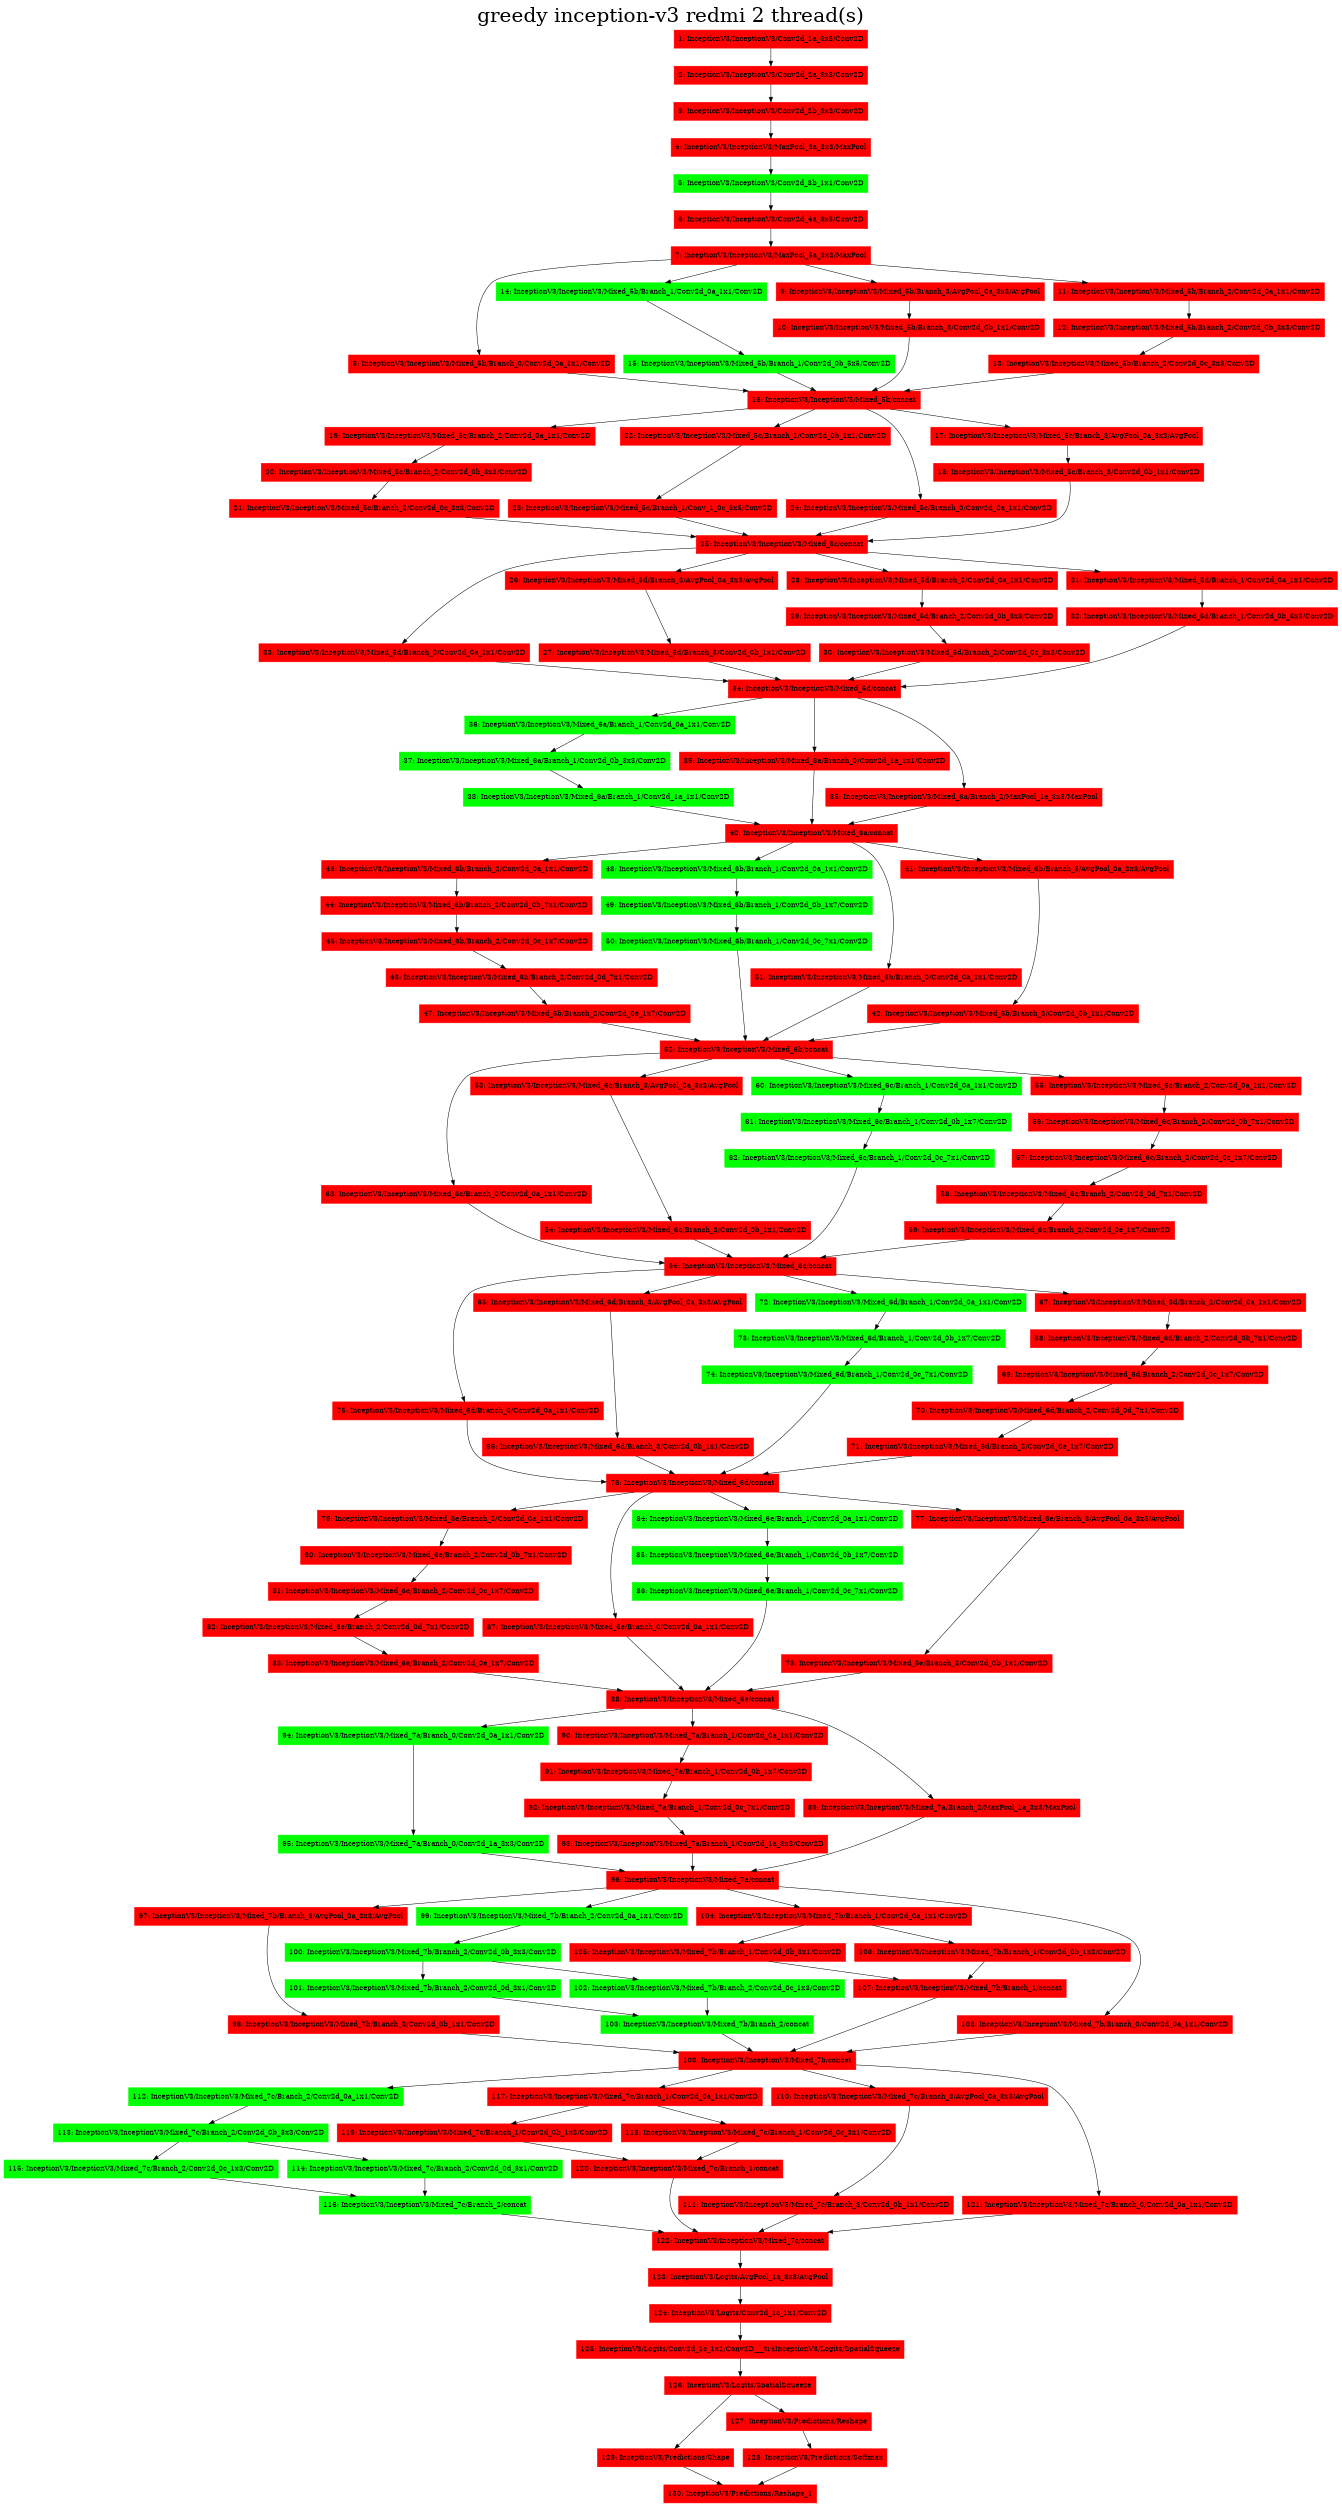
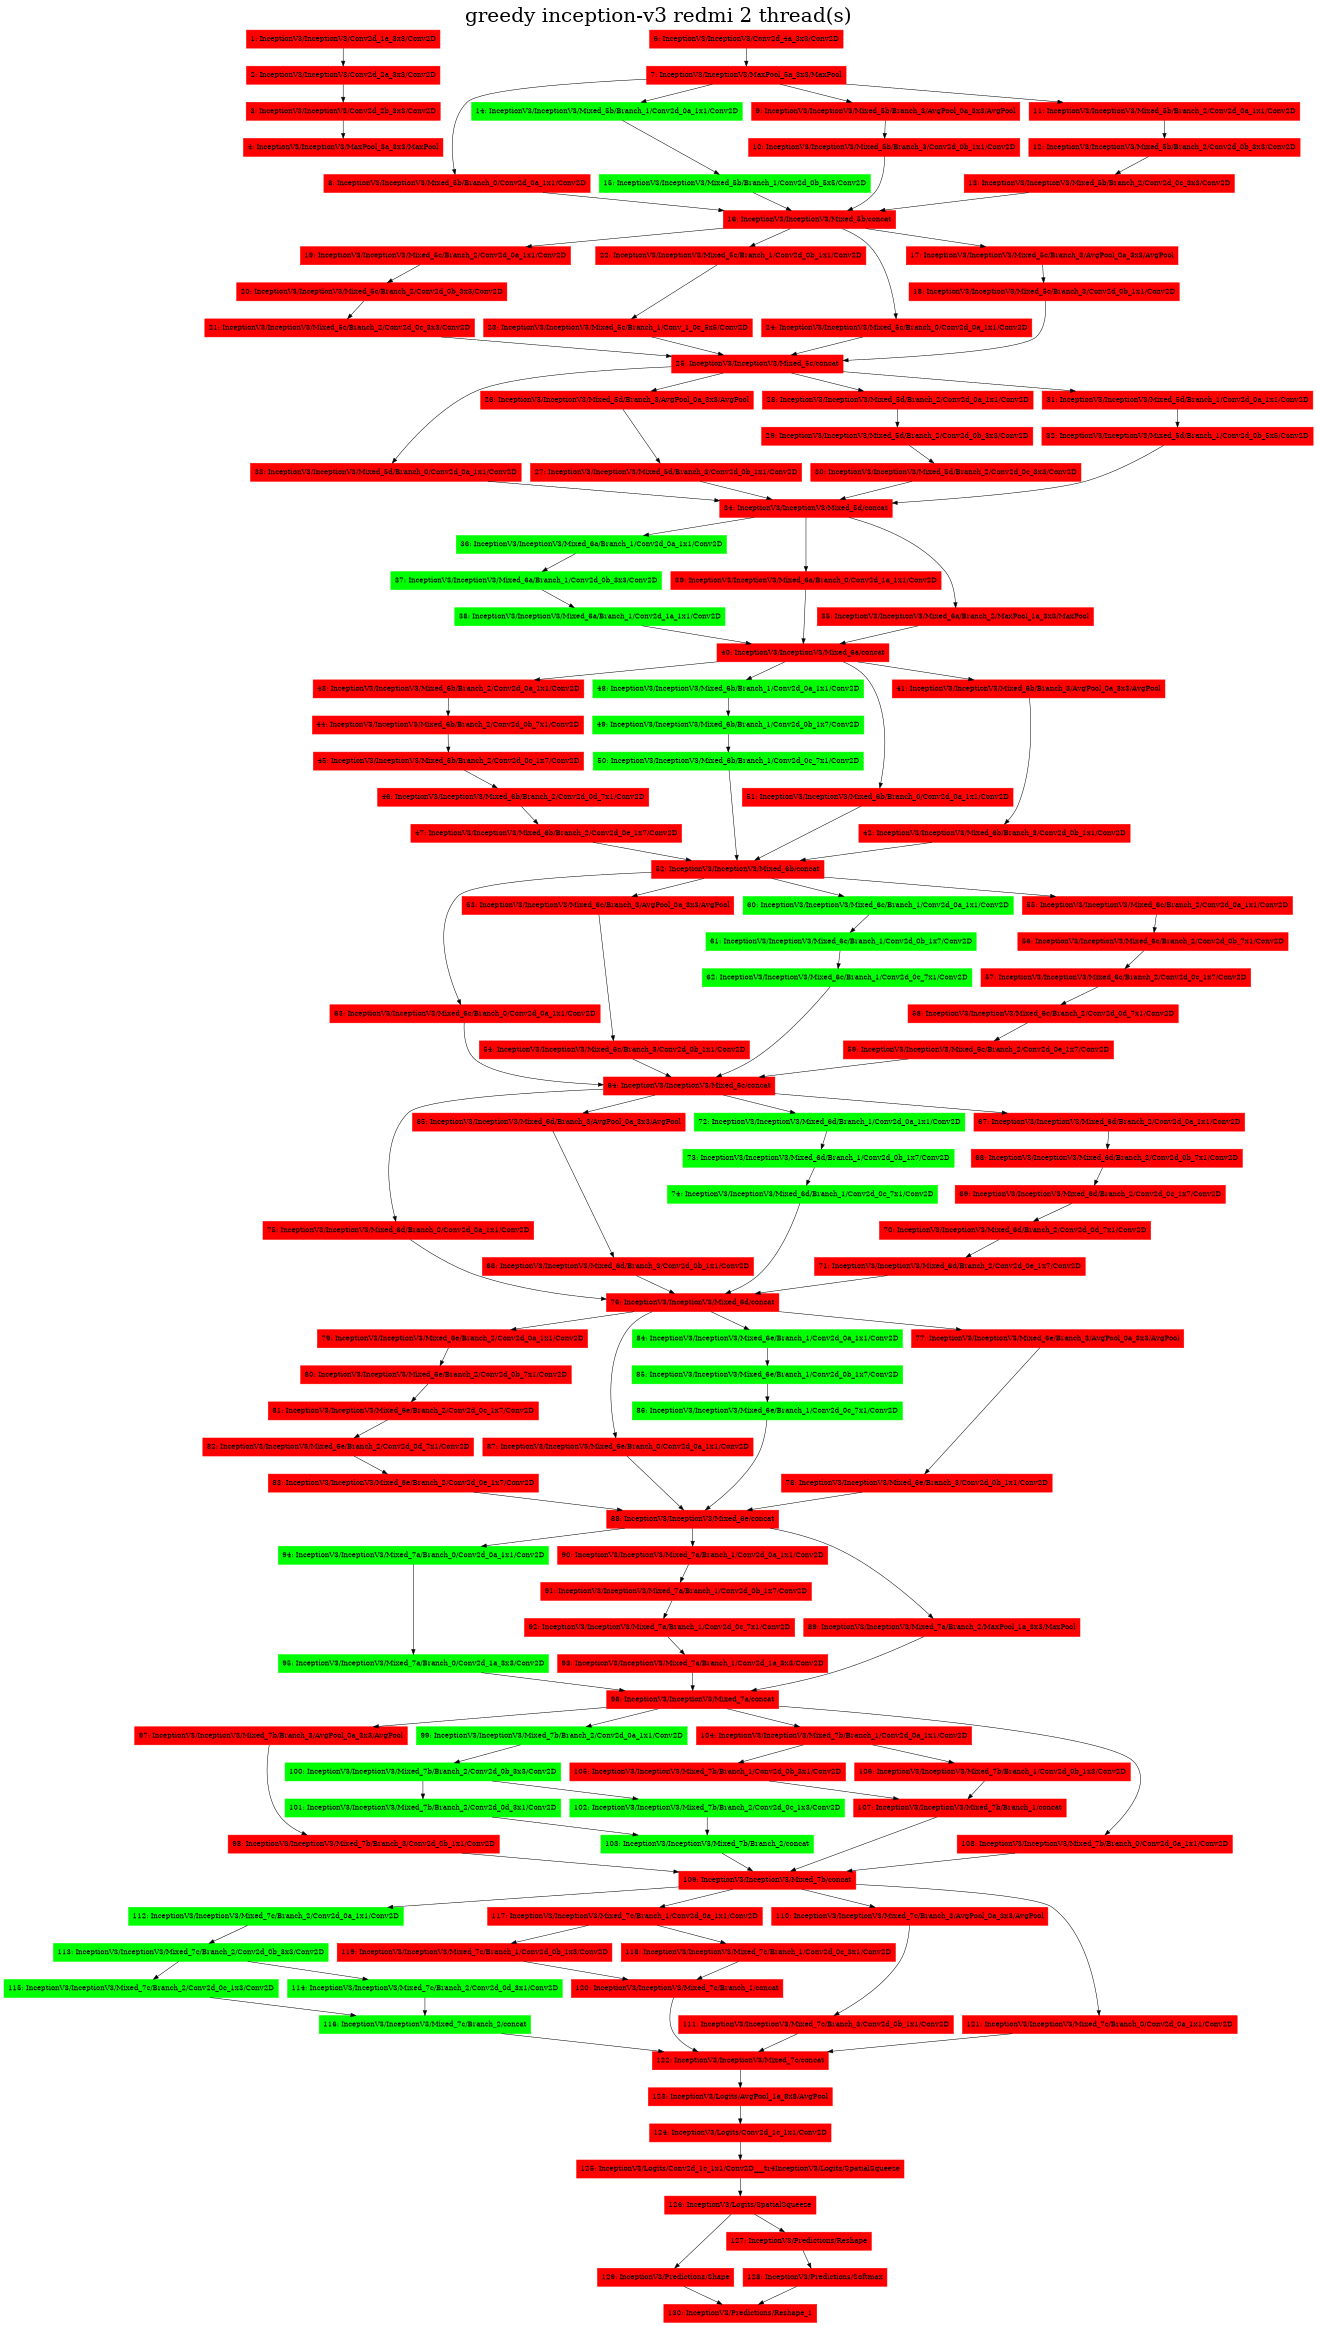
(771, 184) -> none
